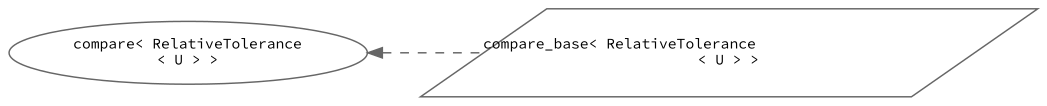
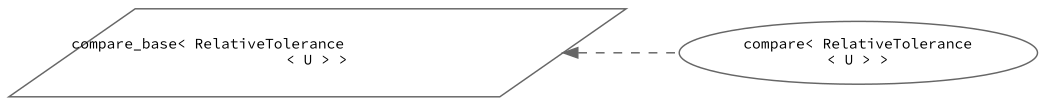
(433, 53) -> (628, 53)
